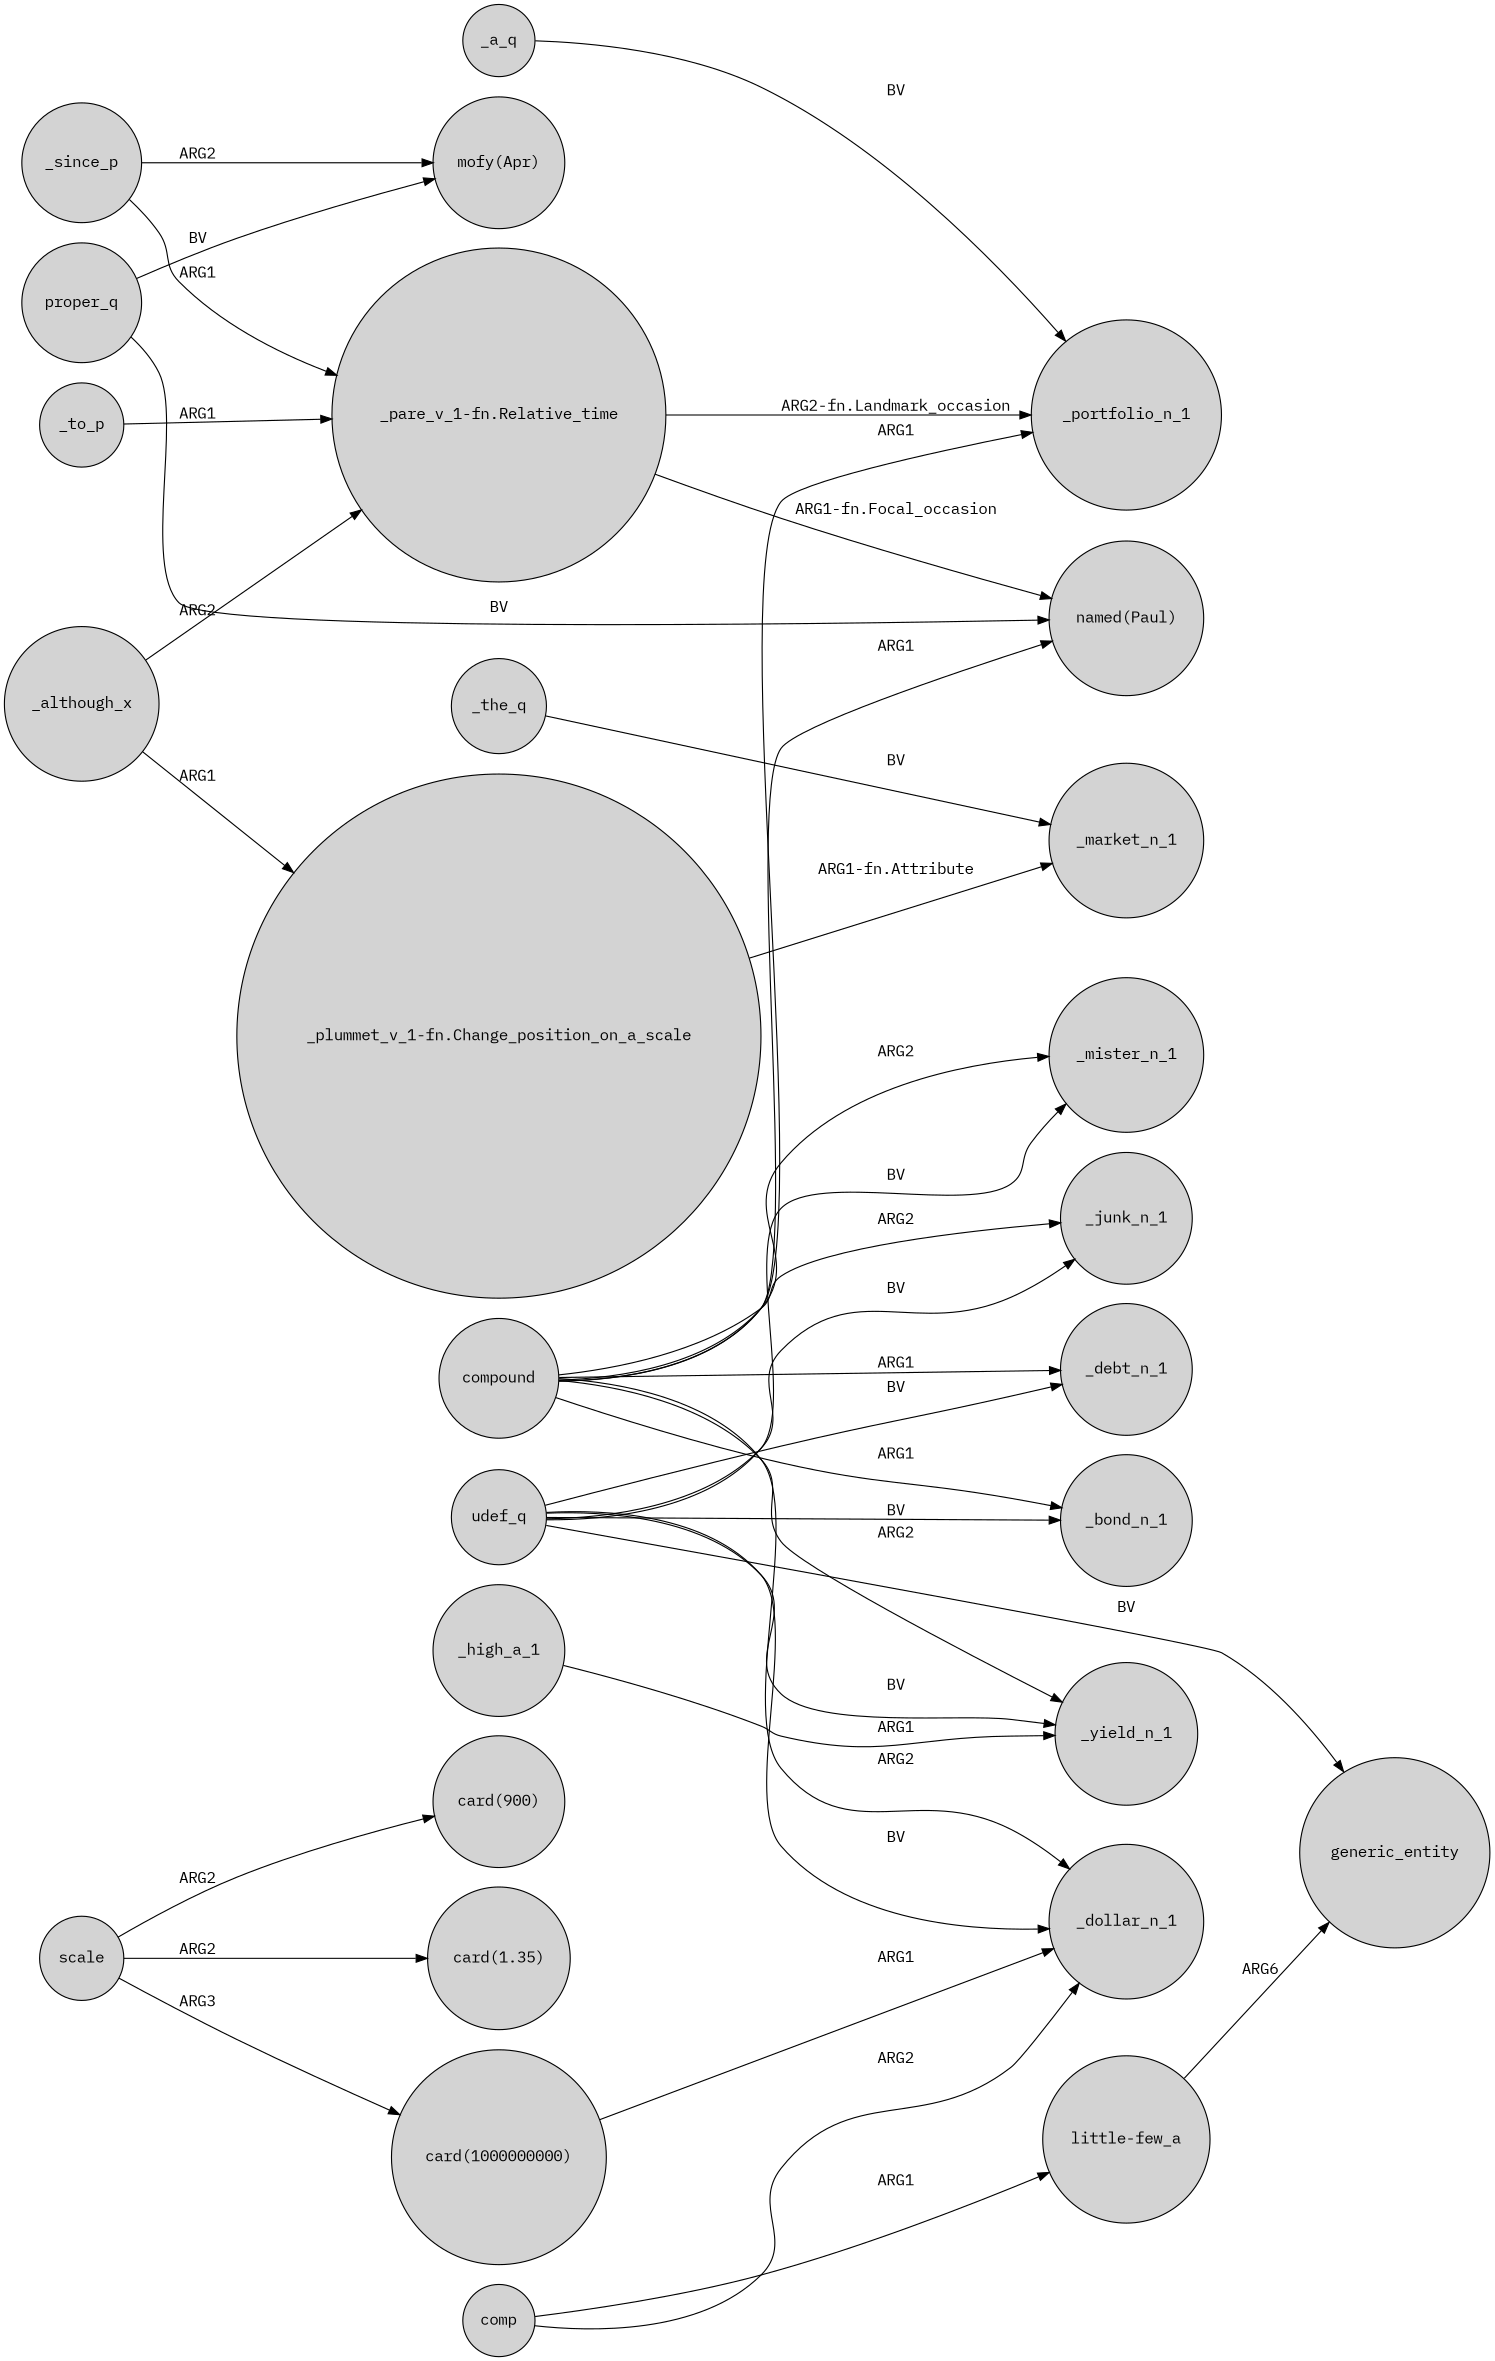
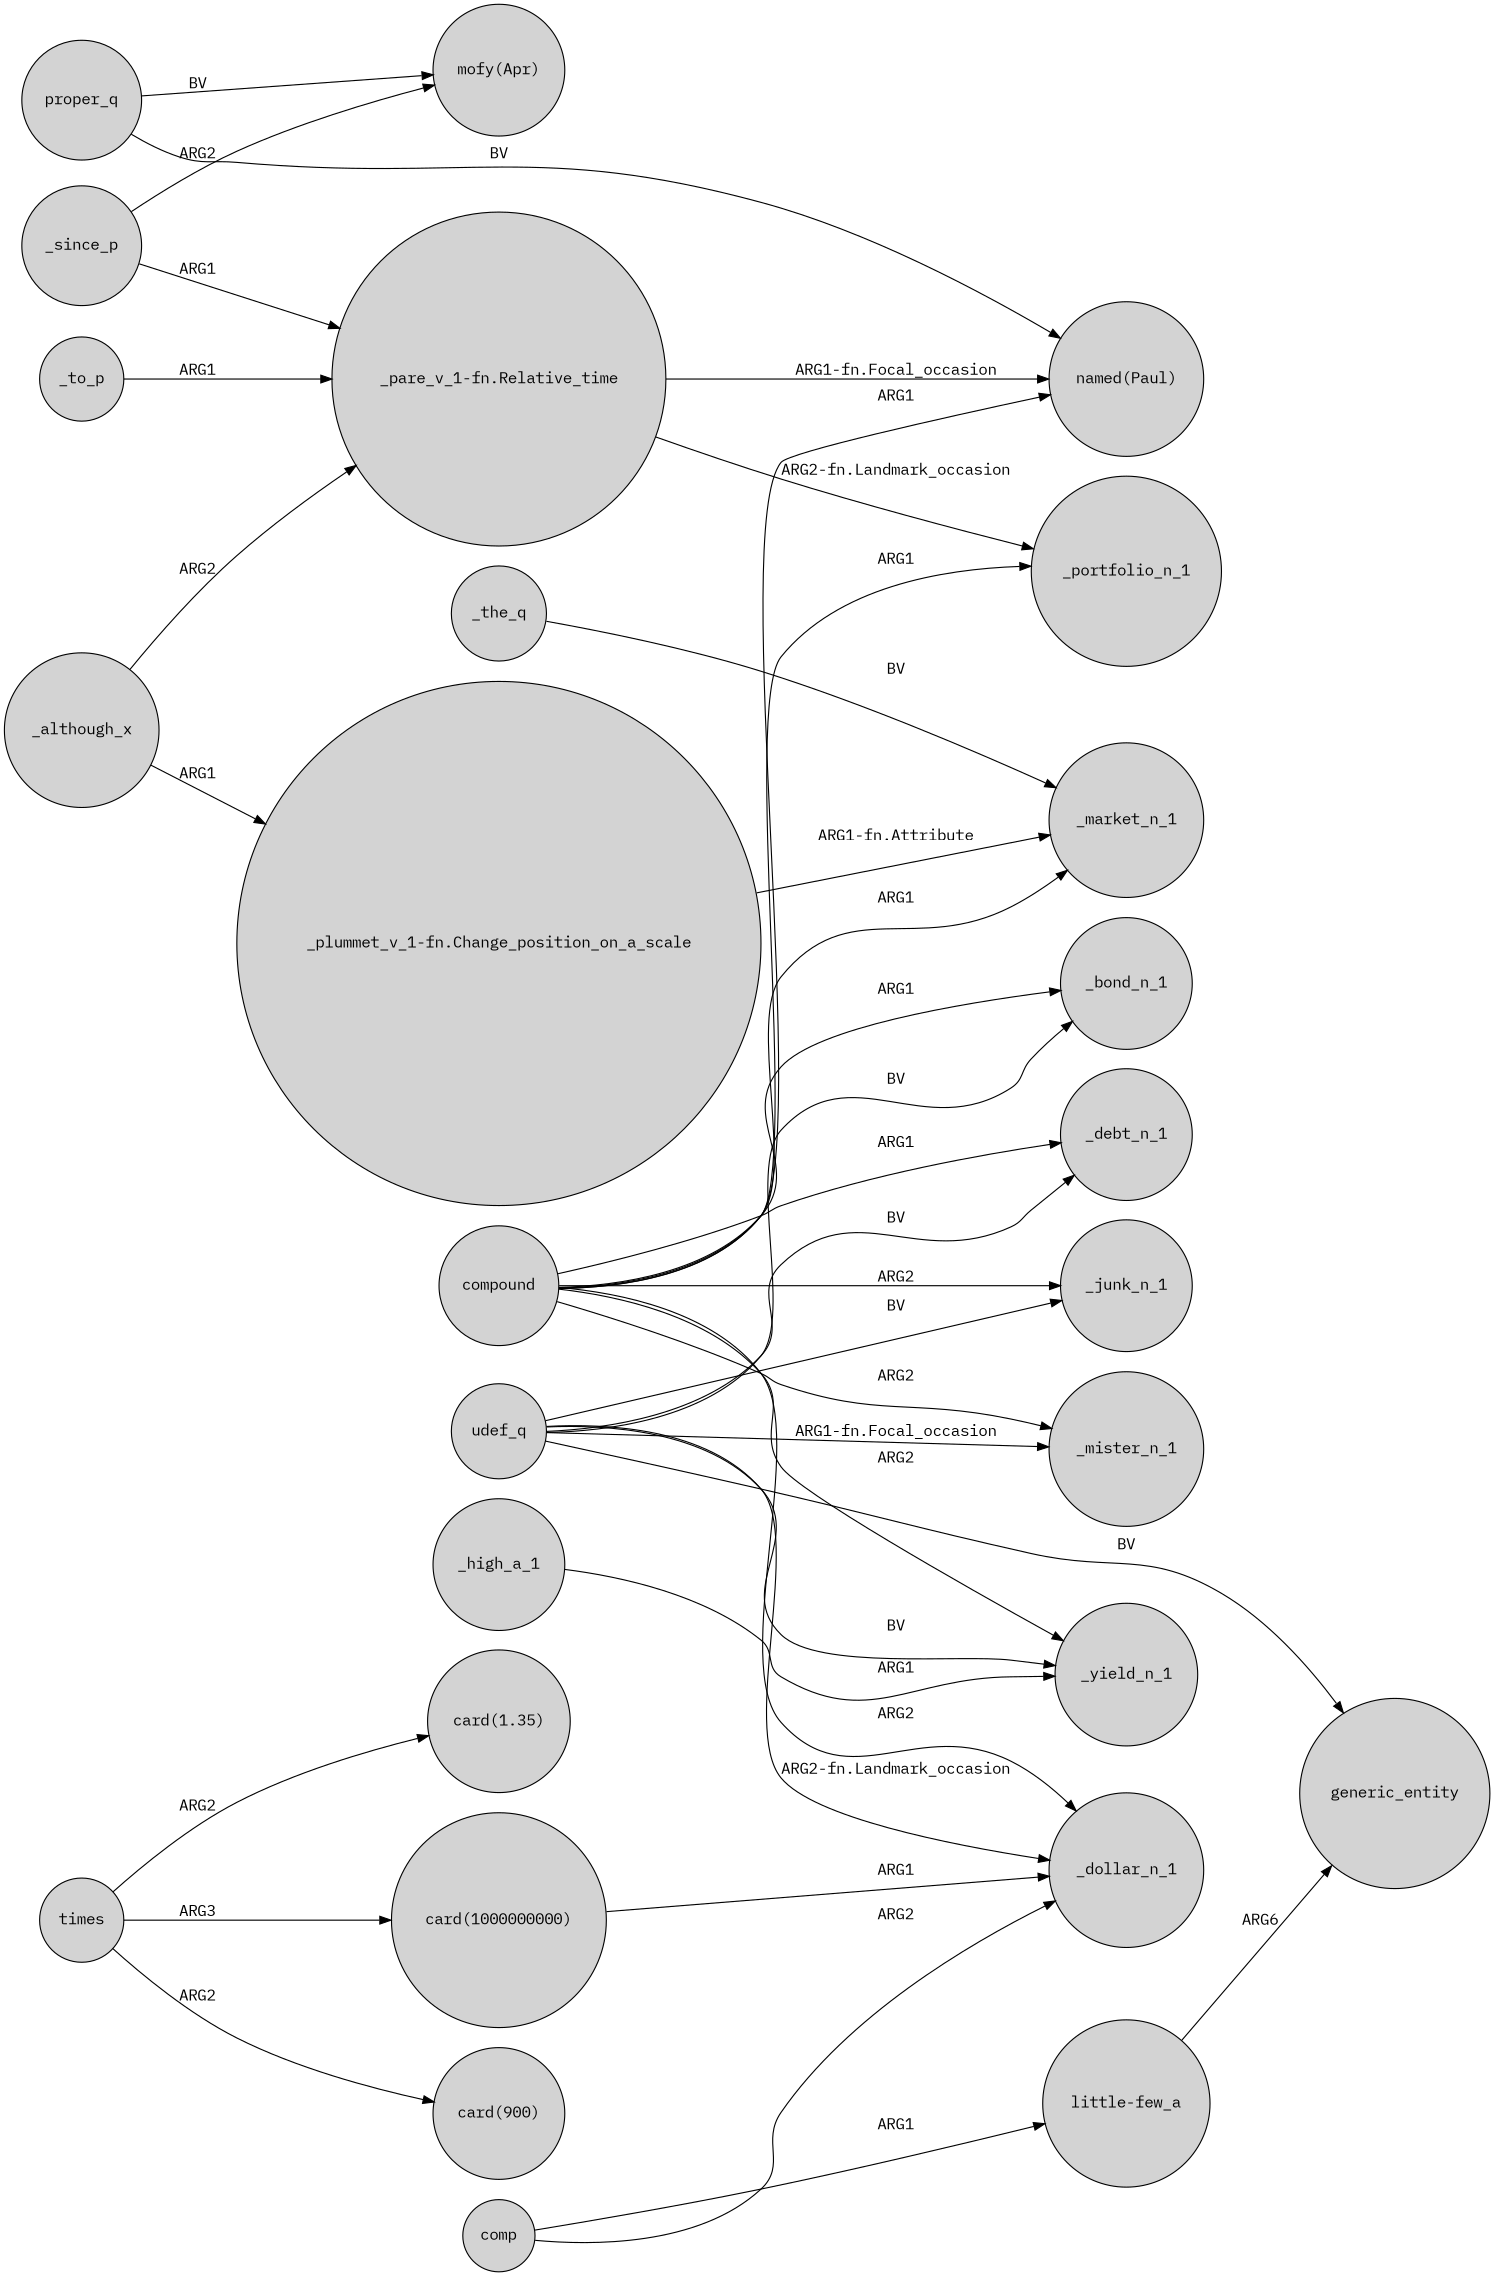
(499, 41) -> none
none -> (792, 966)
(896, 1176) -> (896, 1432)
(896, 1838) -> (896, 1770)
(82, 1958) -> (82, 1920)
